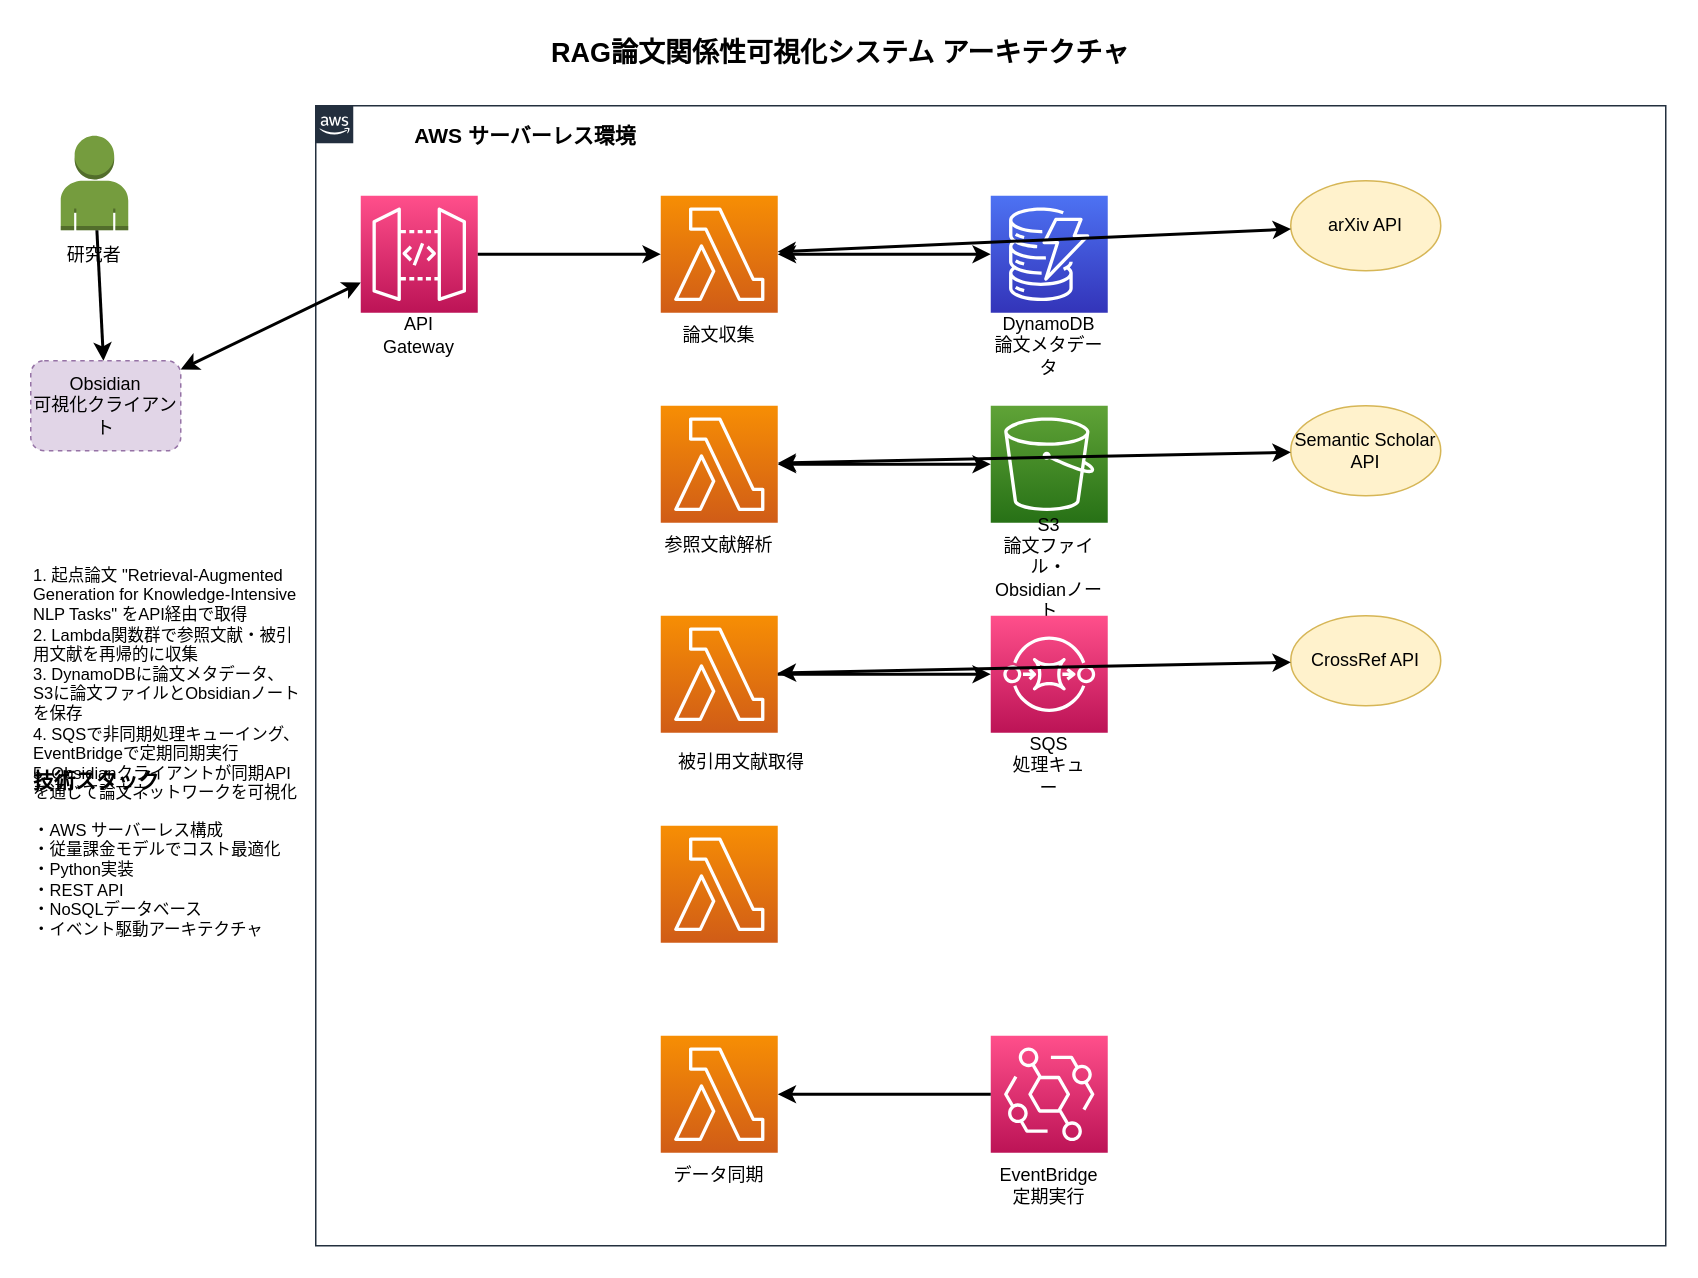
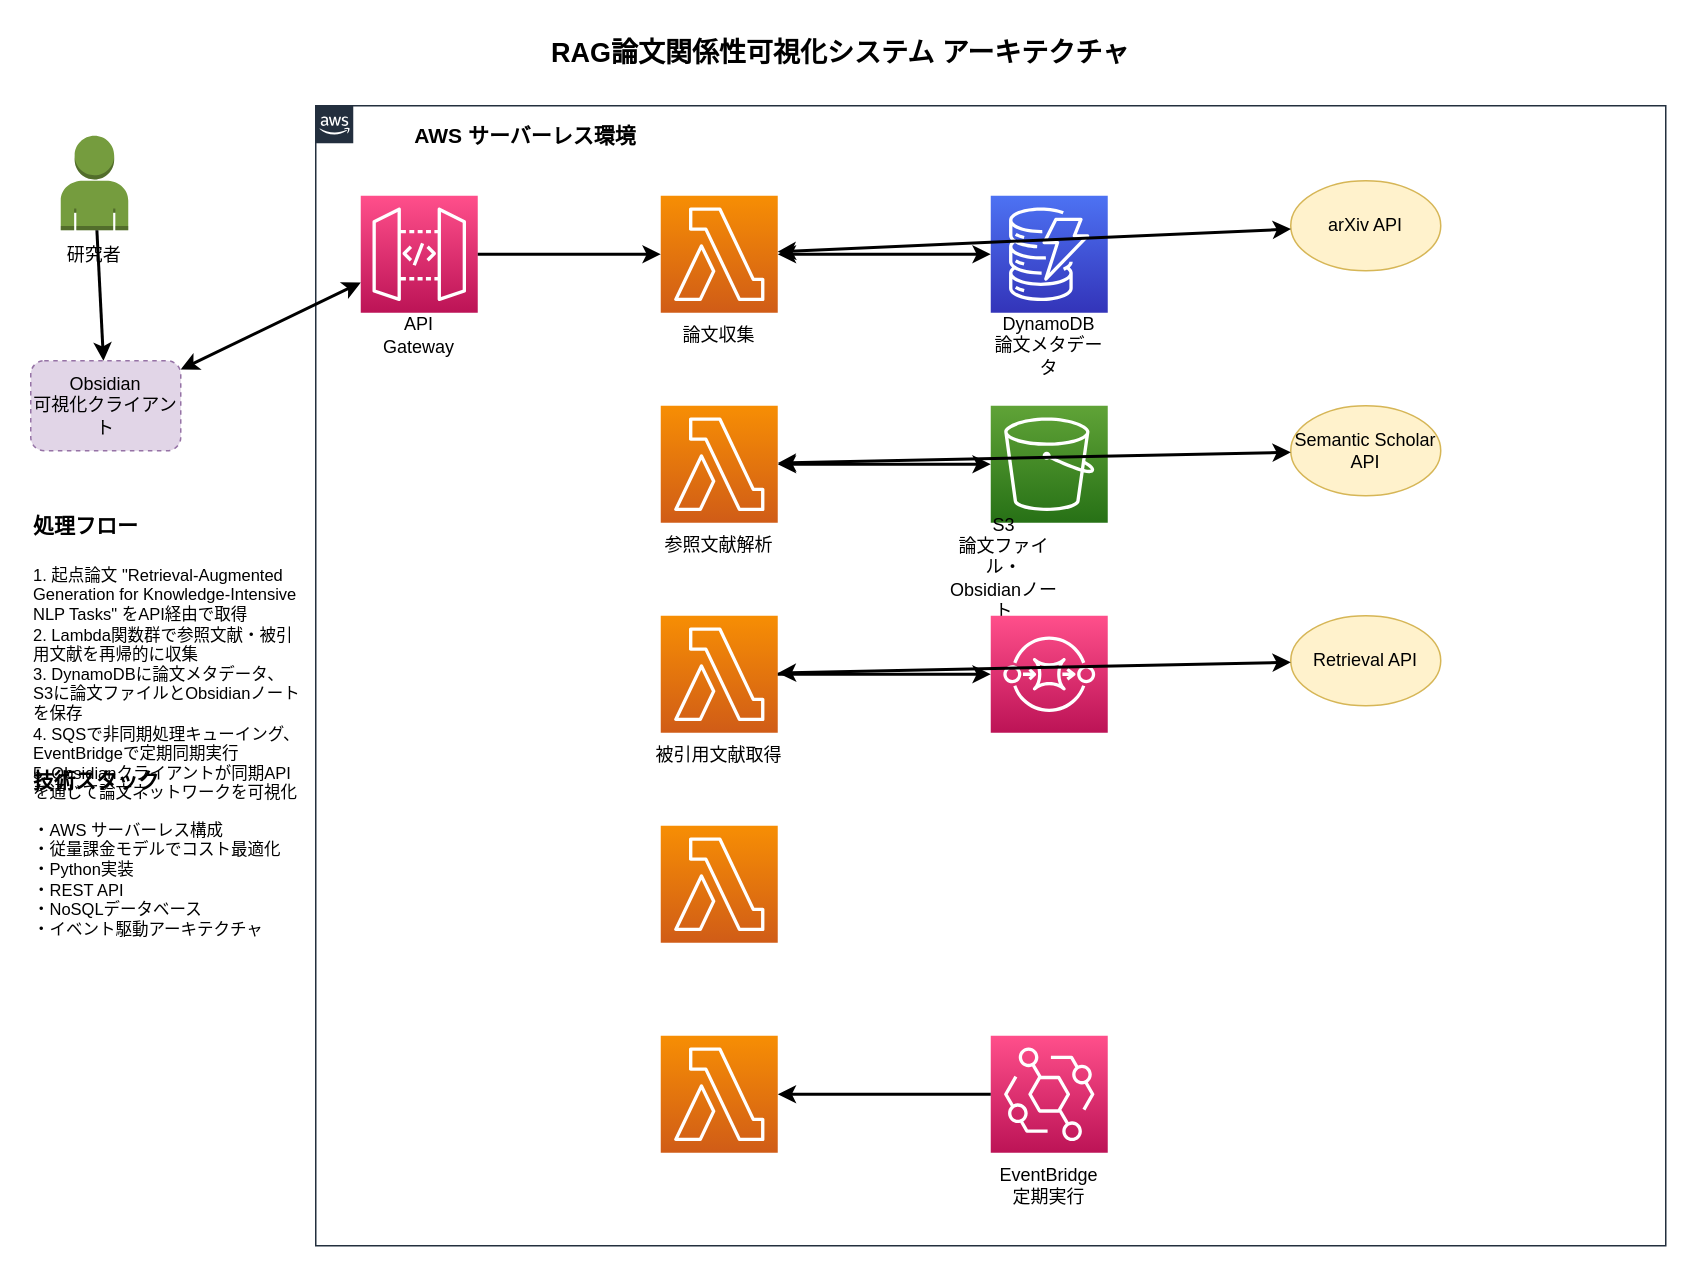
none -> (91, 526)
(1049, 567) -> (1004, 567)
(1366, 661) -> (1366, 661)
(742, 762) -> (719, 755)
(1049, 766) -> none
(719, 1175) -> none
